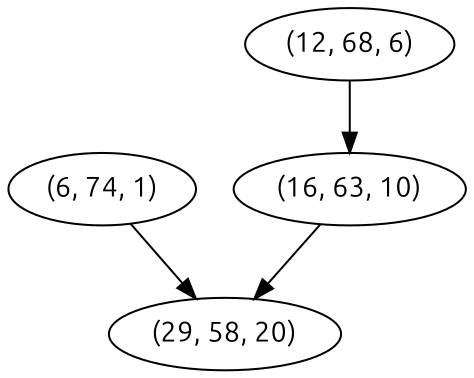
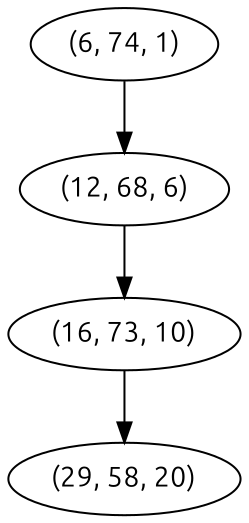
(350, 189) -> (124, 334)
(156, 253) -> (124, 107)
